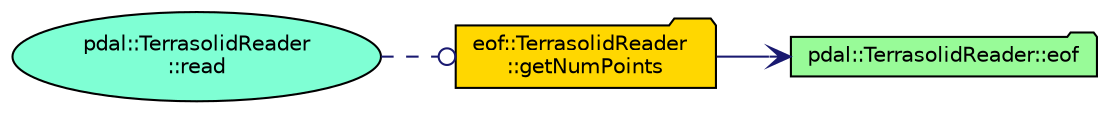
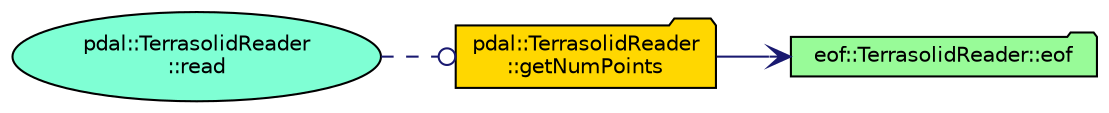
(586, 57) -> (586, 57)
(944, 57) -> (944, 57)
